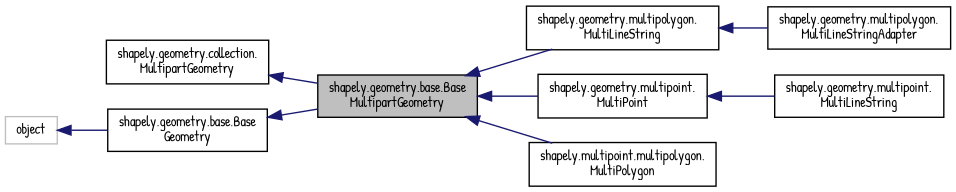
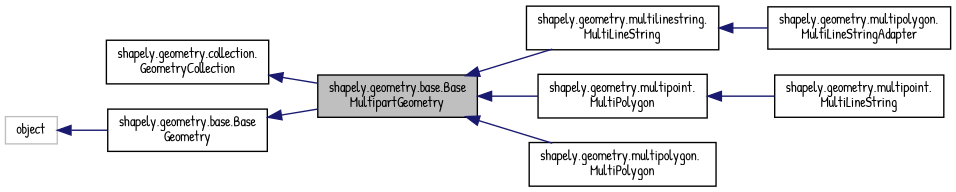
(623, 28) -> (623, 28)
(188, 62) -> (188, 62)
(623, 96) -> (623, 96)
(623, 164) -> (623, 164)
